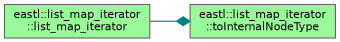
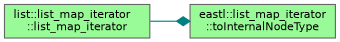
(77, 21) -> (77, 21)
